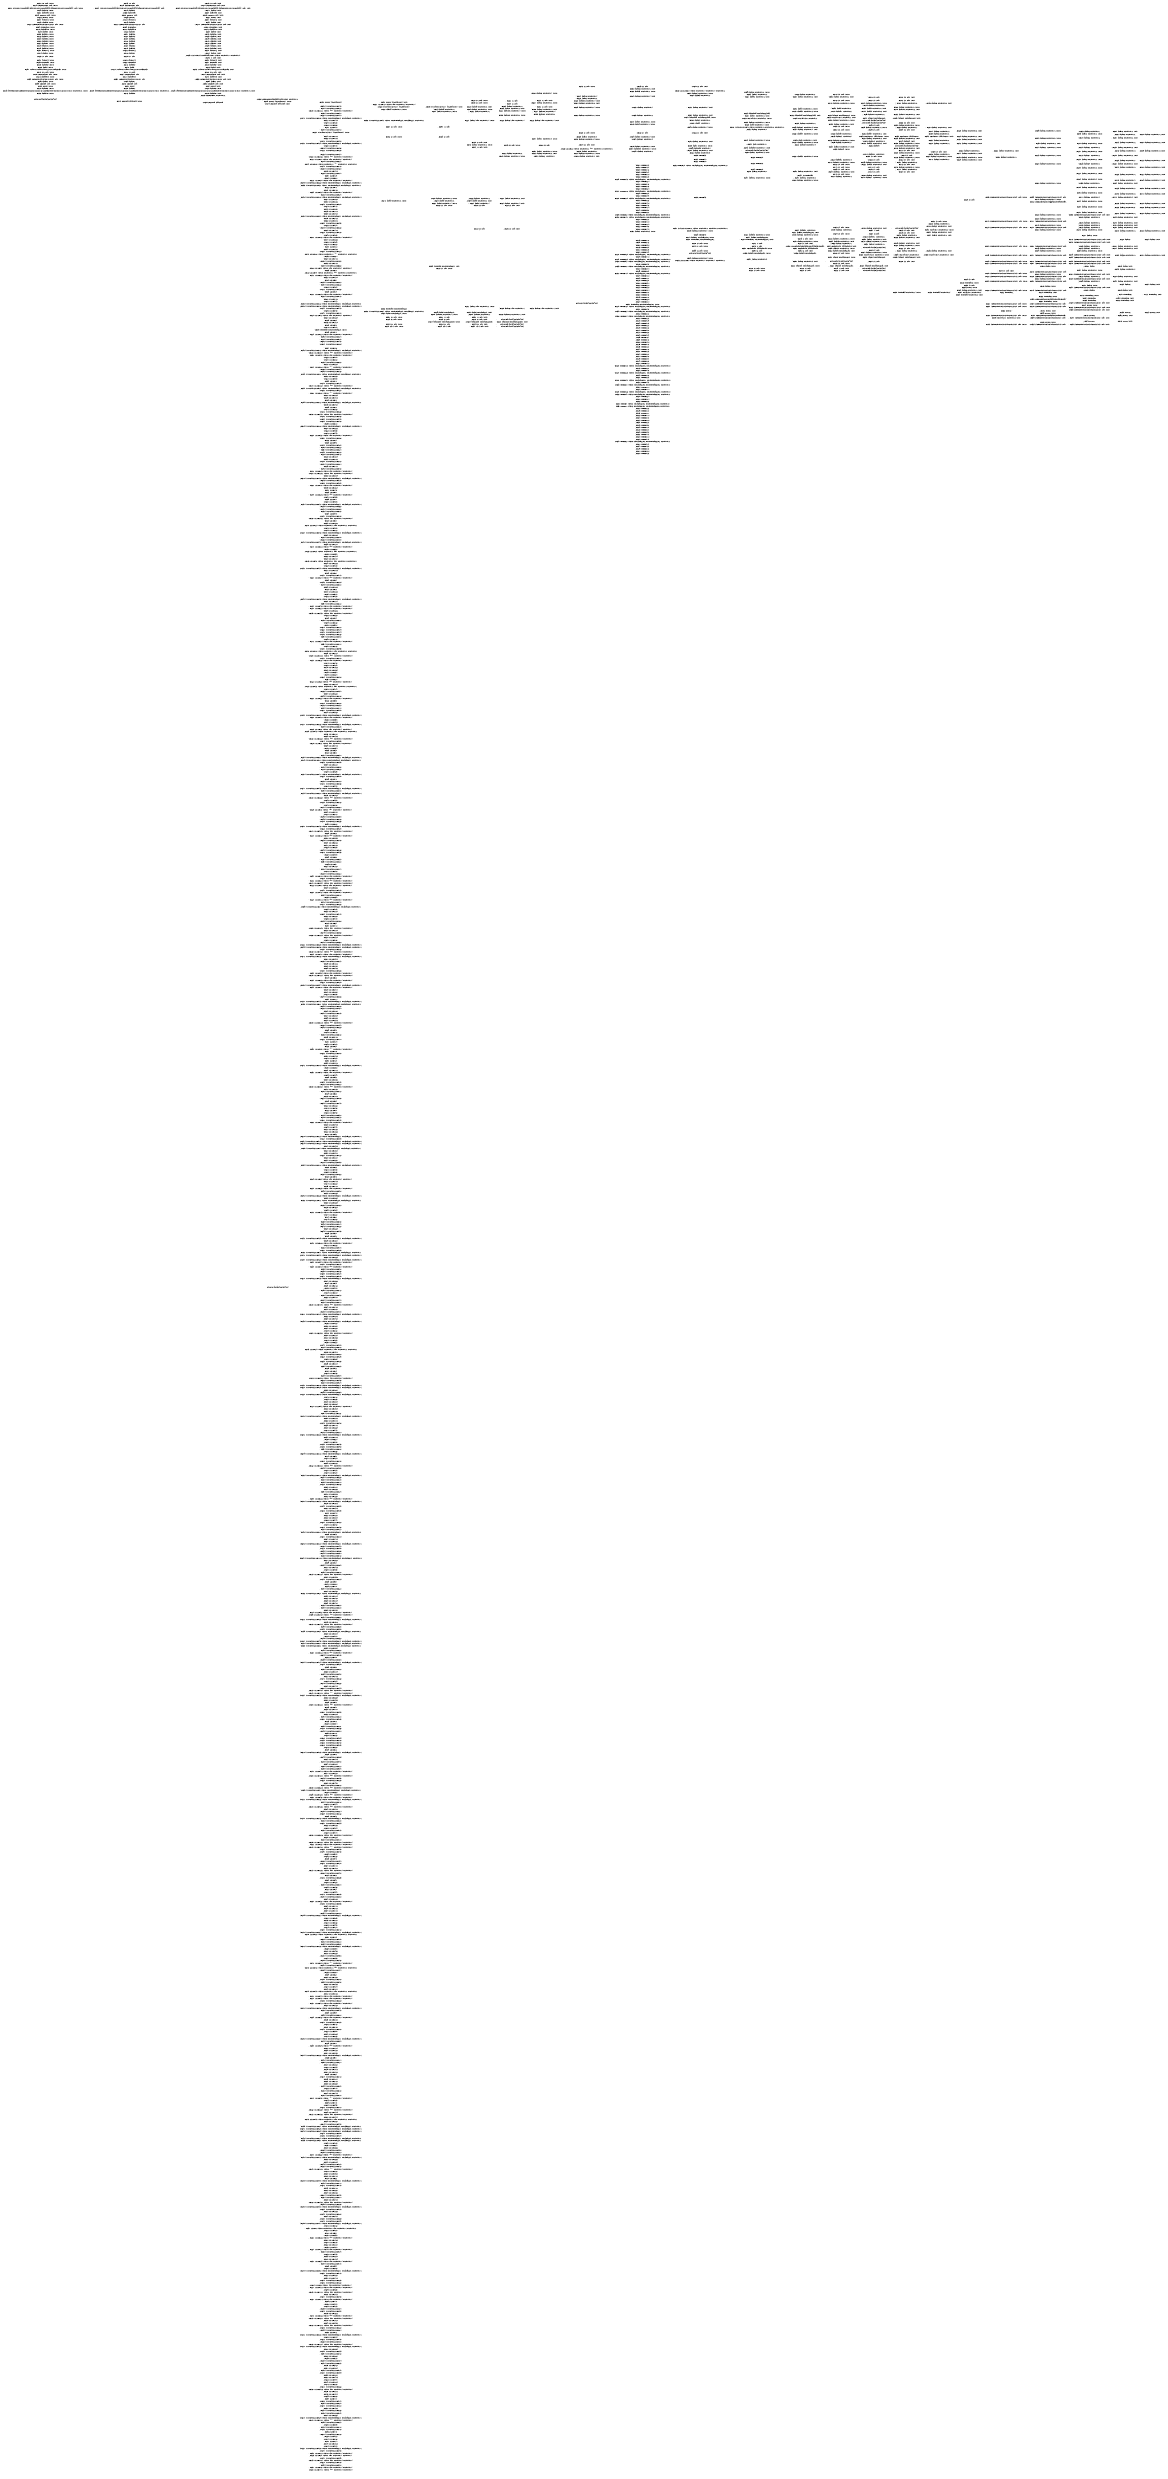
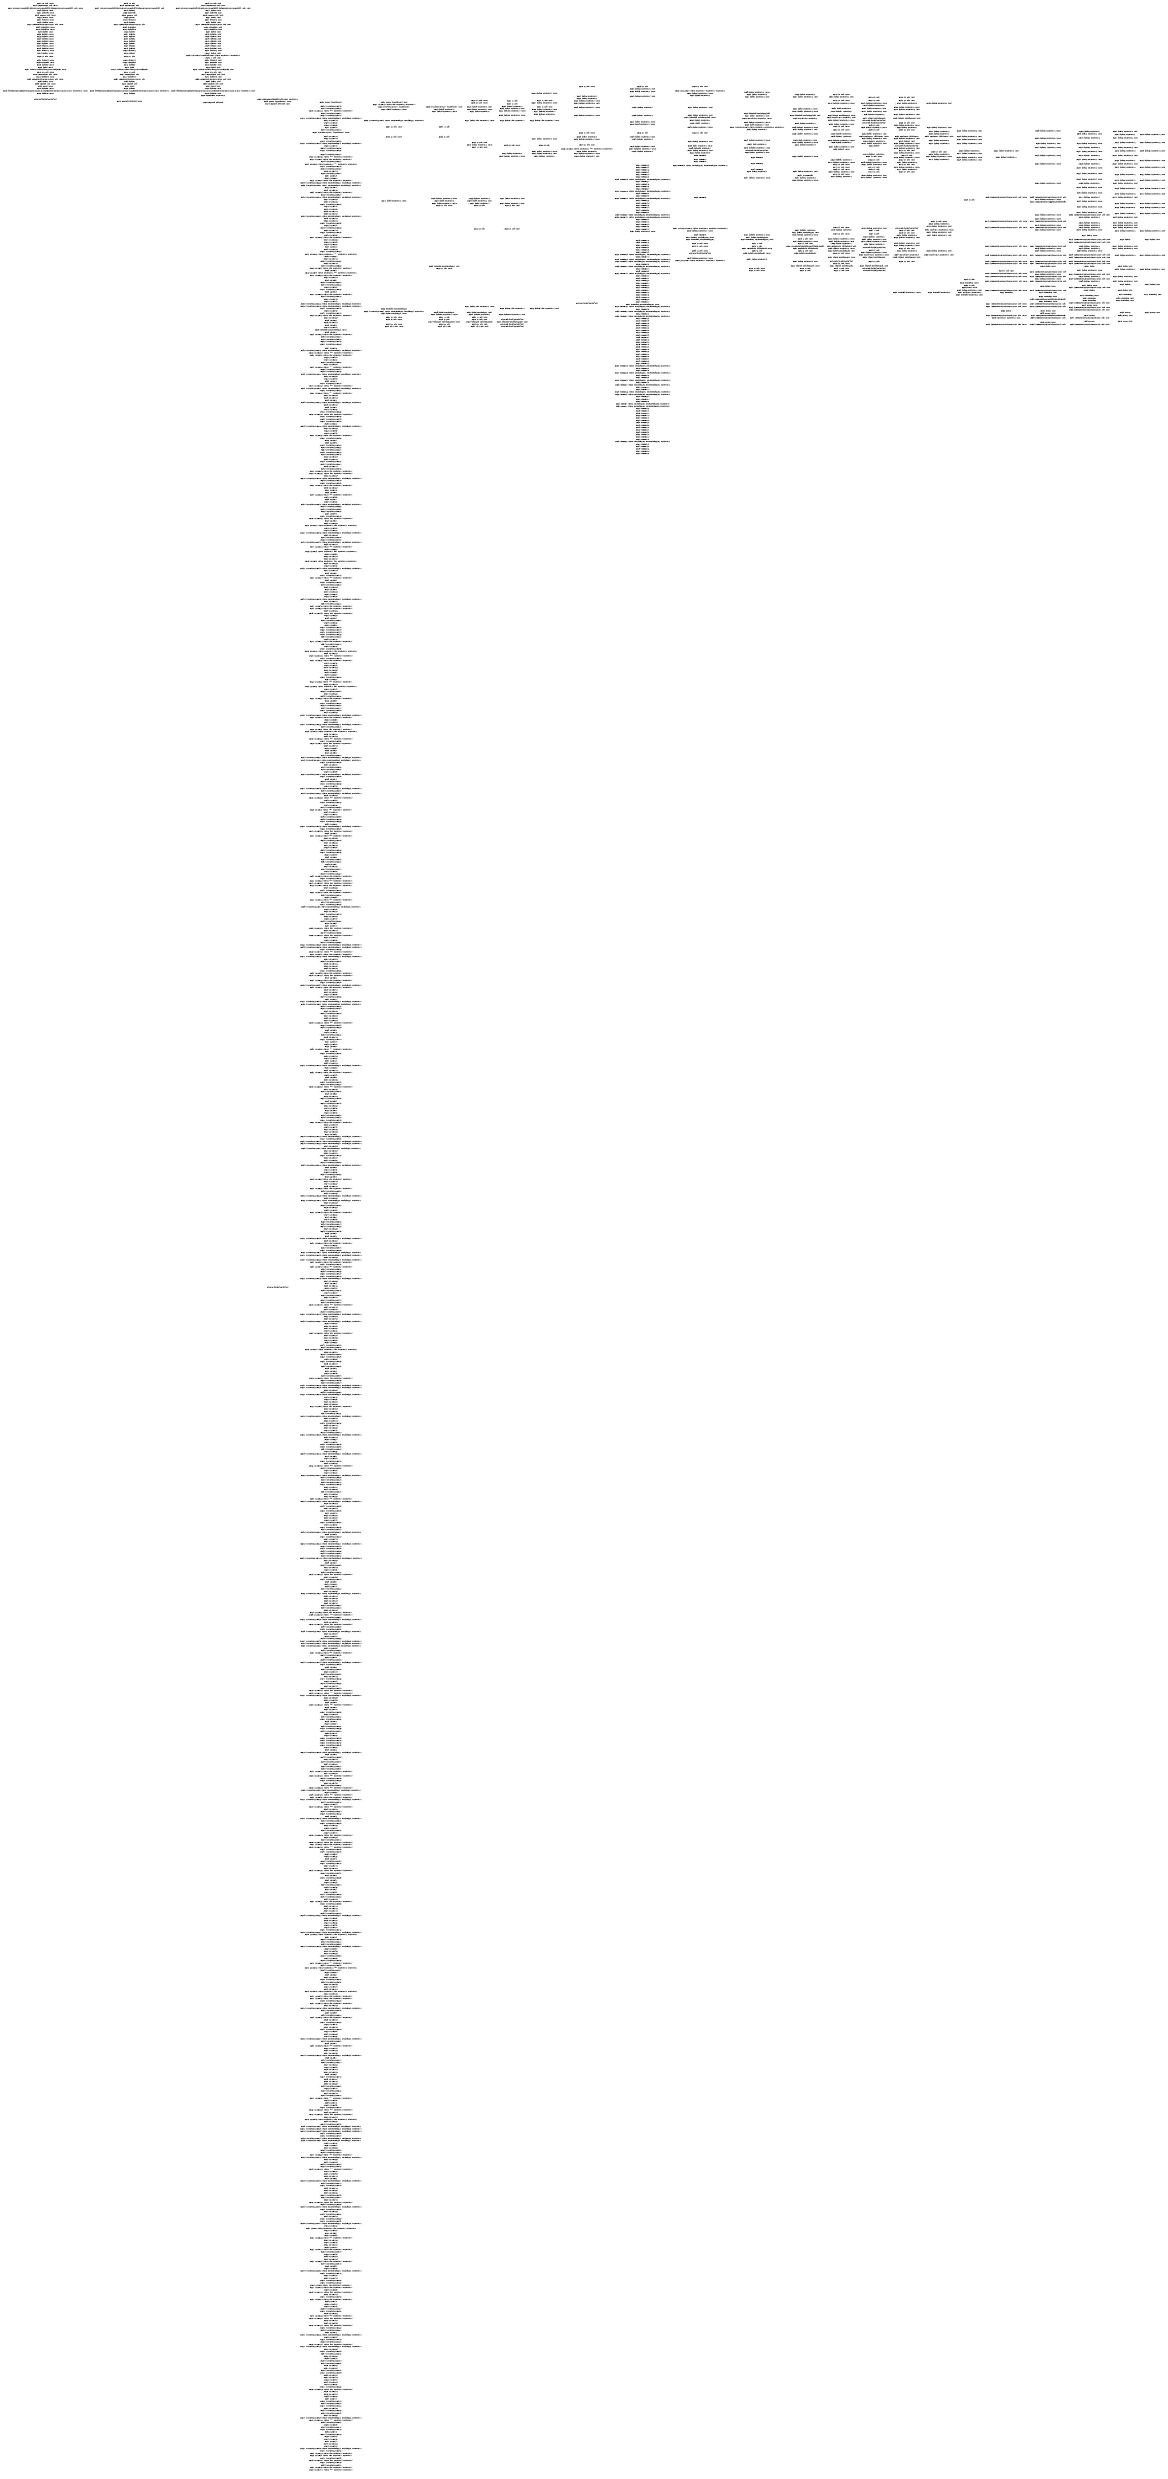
none -> (1153, 269)
